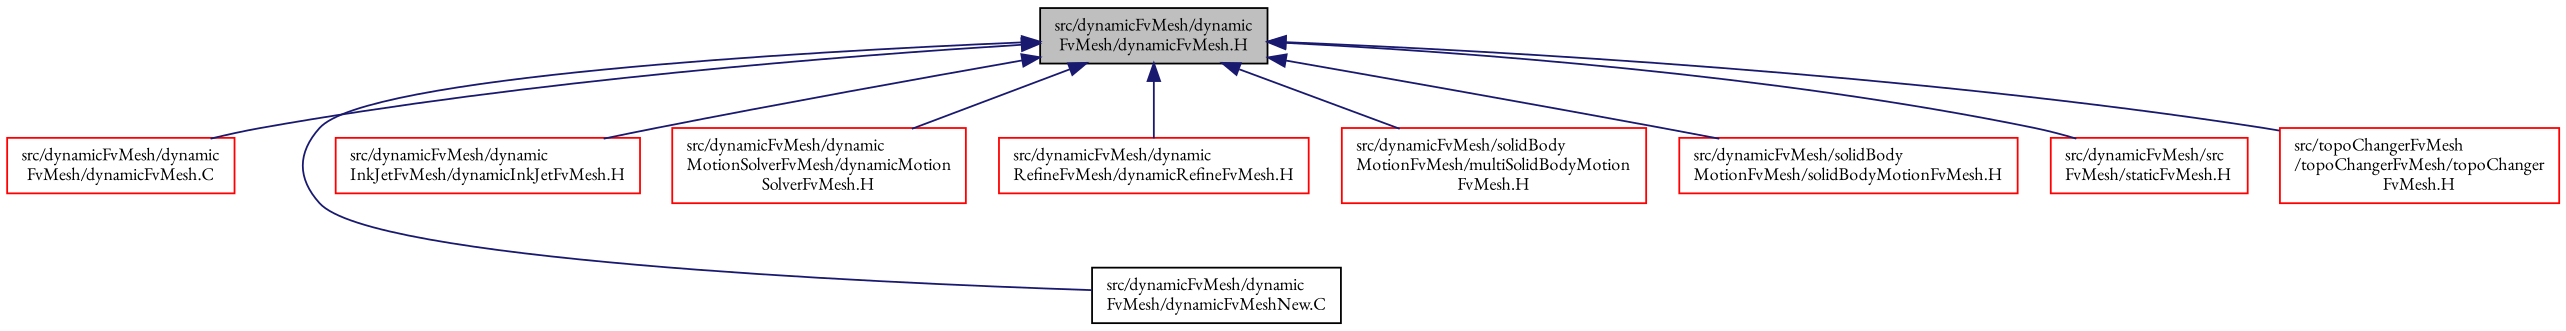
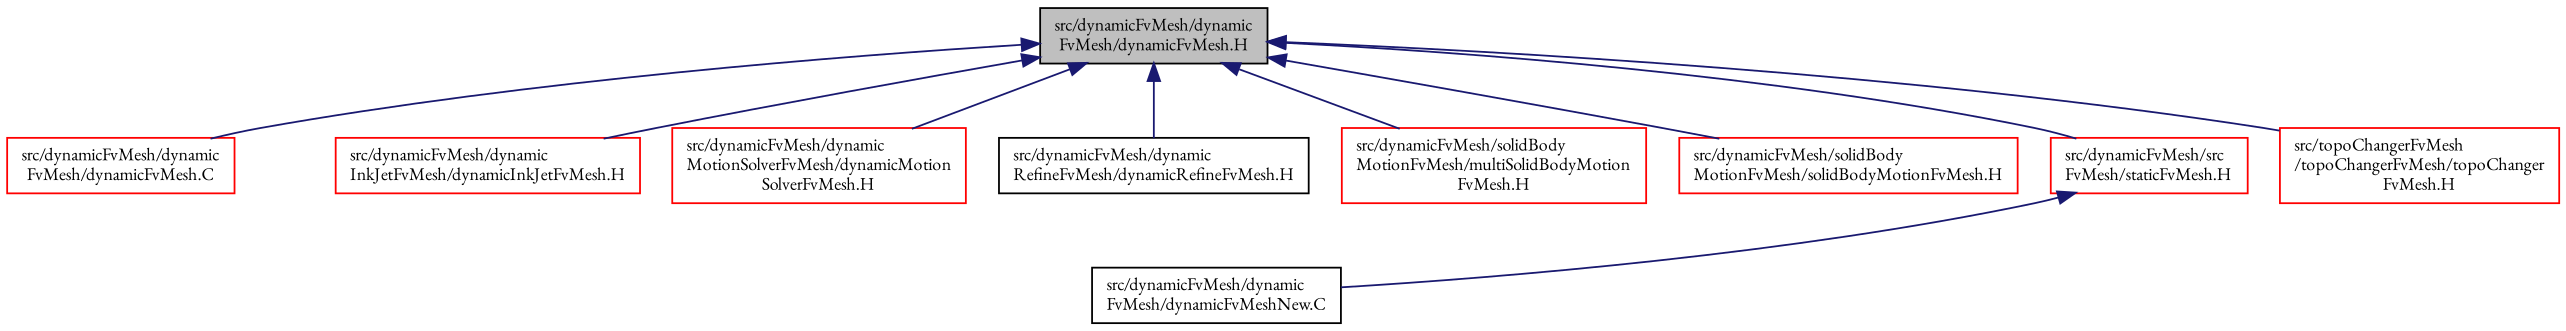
(1154, 166) -> (1154, 166)
(315, 198) -> (1701, 255)
